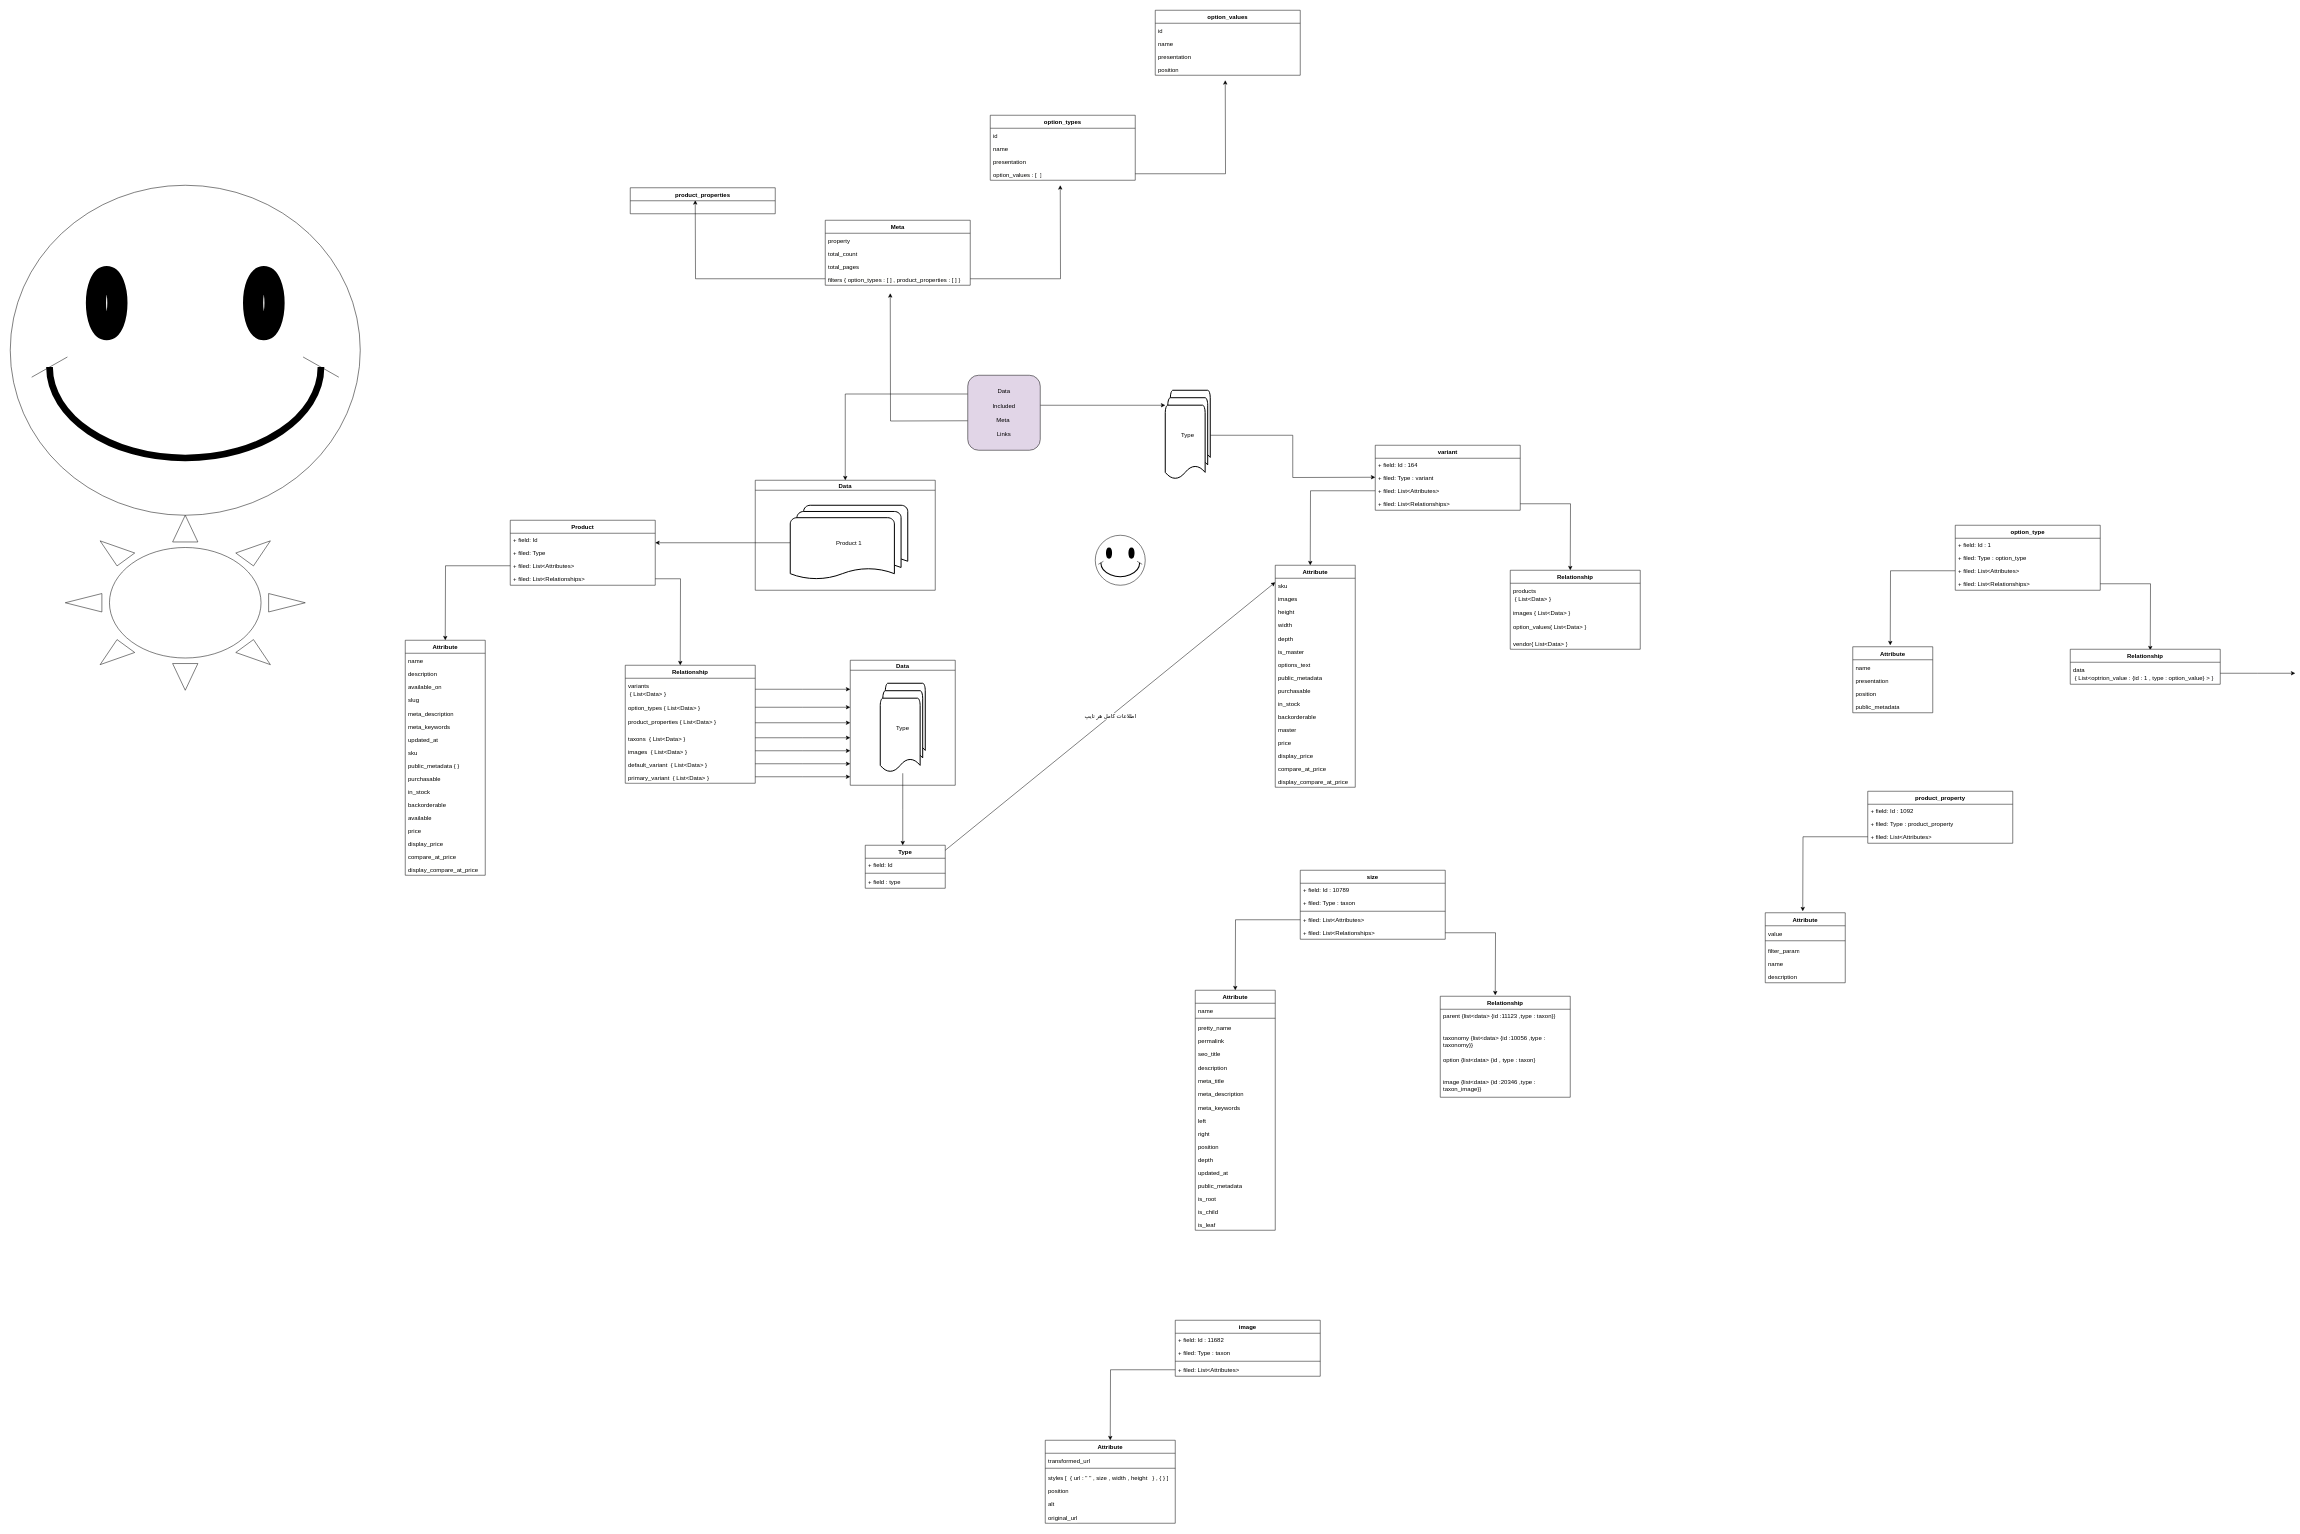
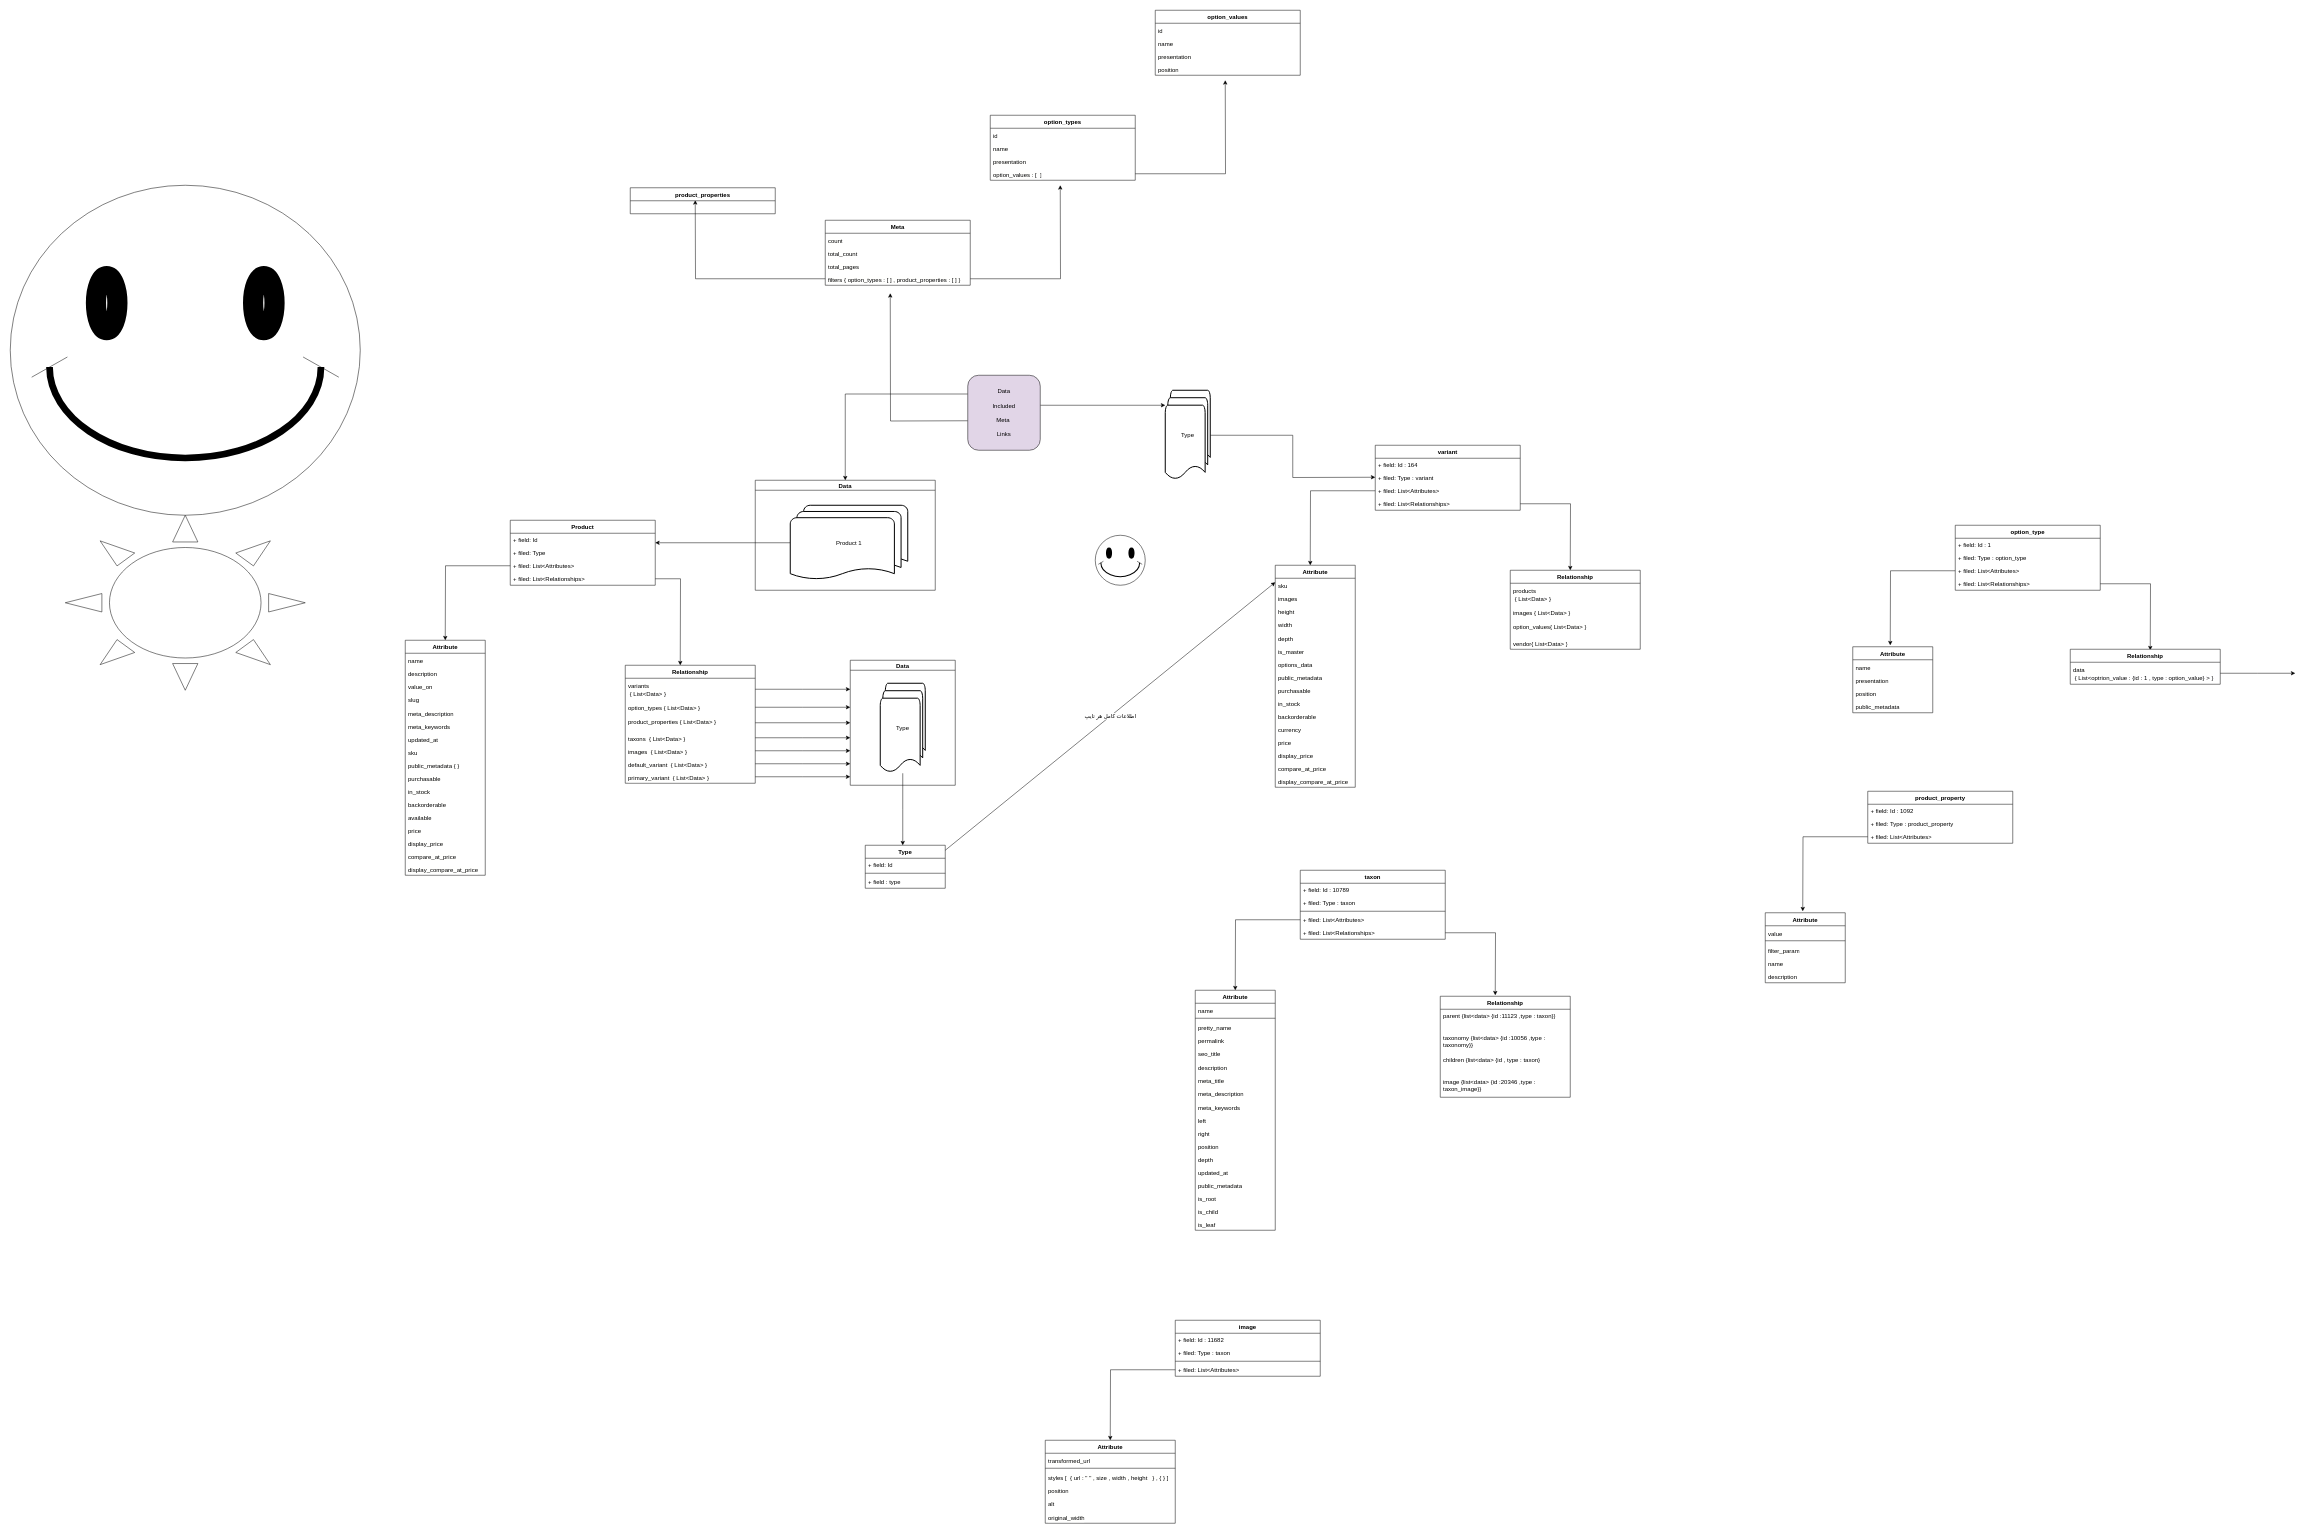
(842, 240) -> (837, 240)
(1298, 664) -> (1298, 664)
(426, 686) -> (421, 686)
(1288, 729) -> (1292, 729)
(1373, 877) -> (1373, 877)
(1499, 1060) -> (1501, 1060)
(1065, 1517) -> (1069, 1517)
